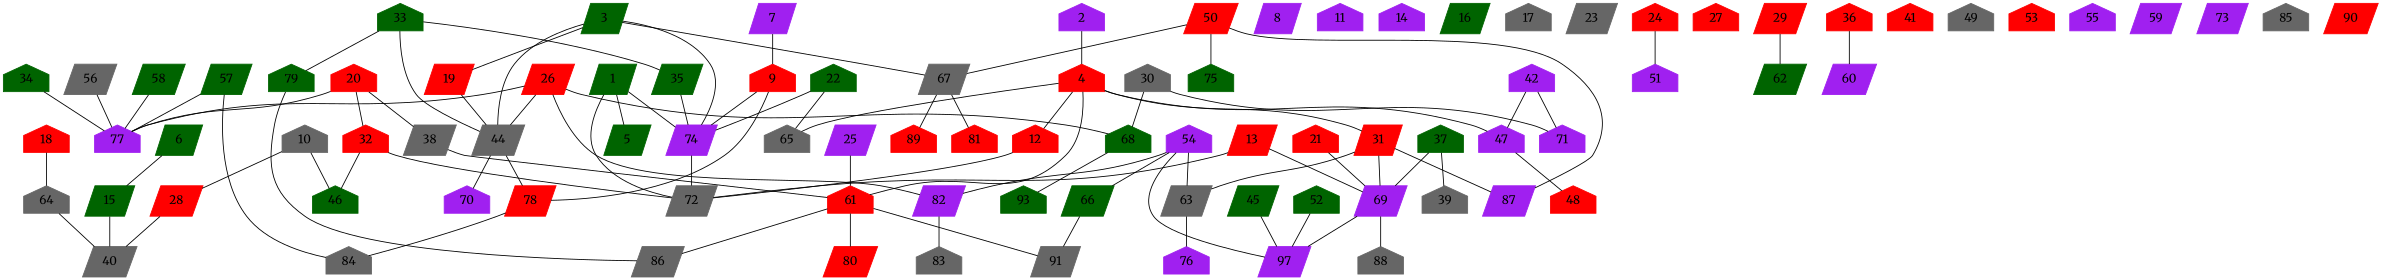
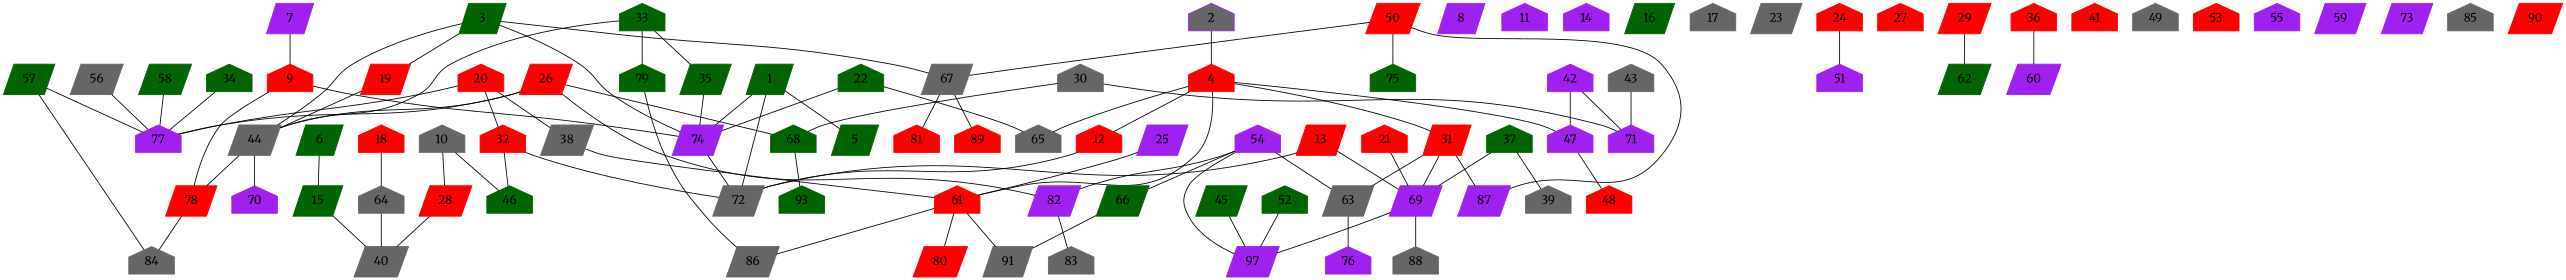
(1082, 19) -> (1211, 19)
none -> (1631, 79)
